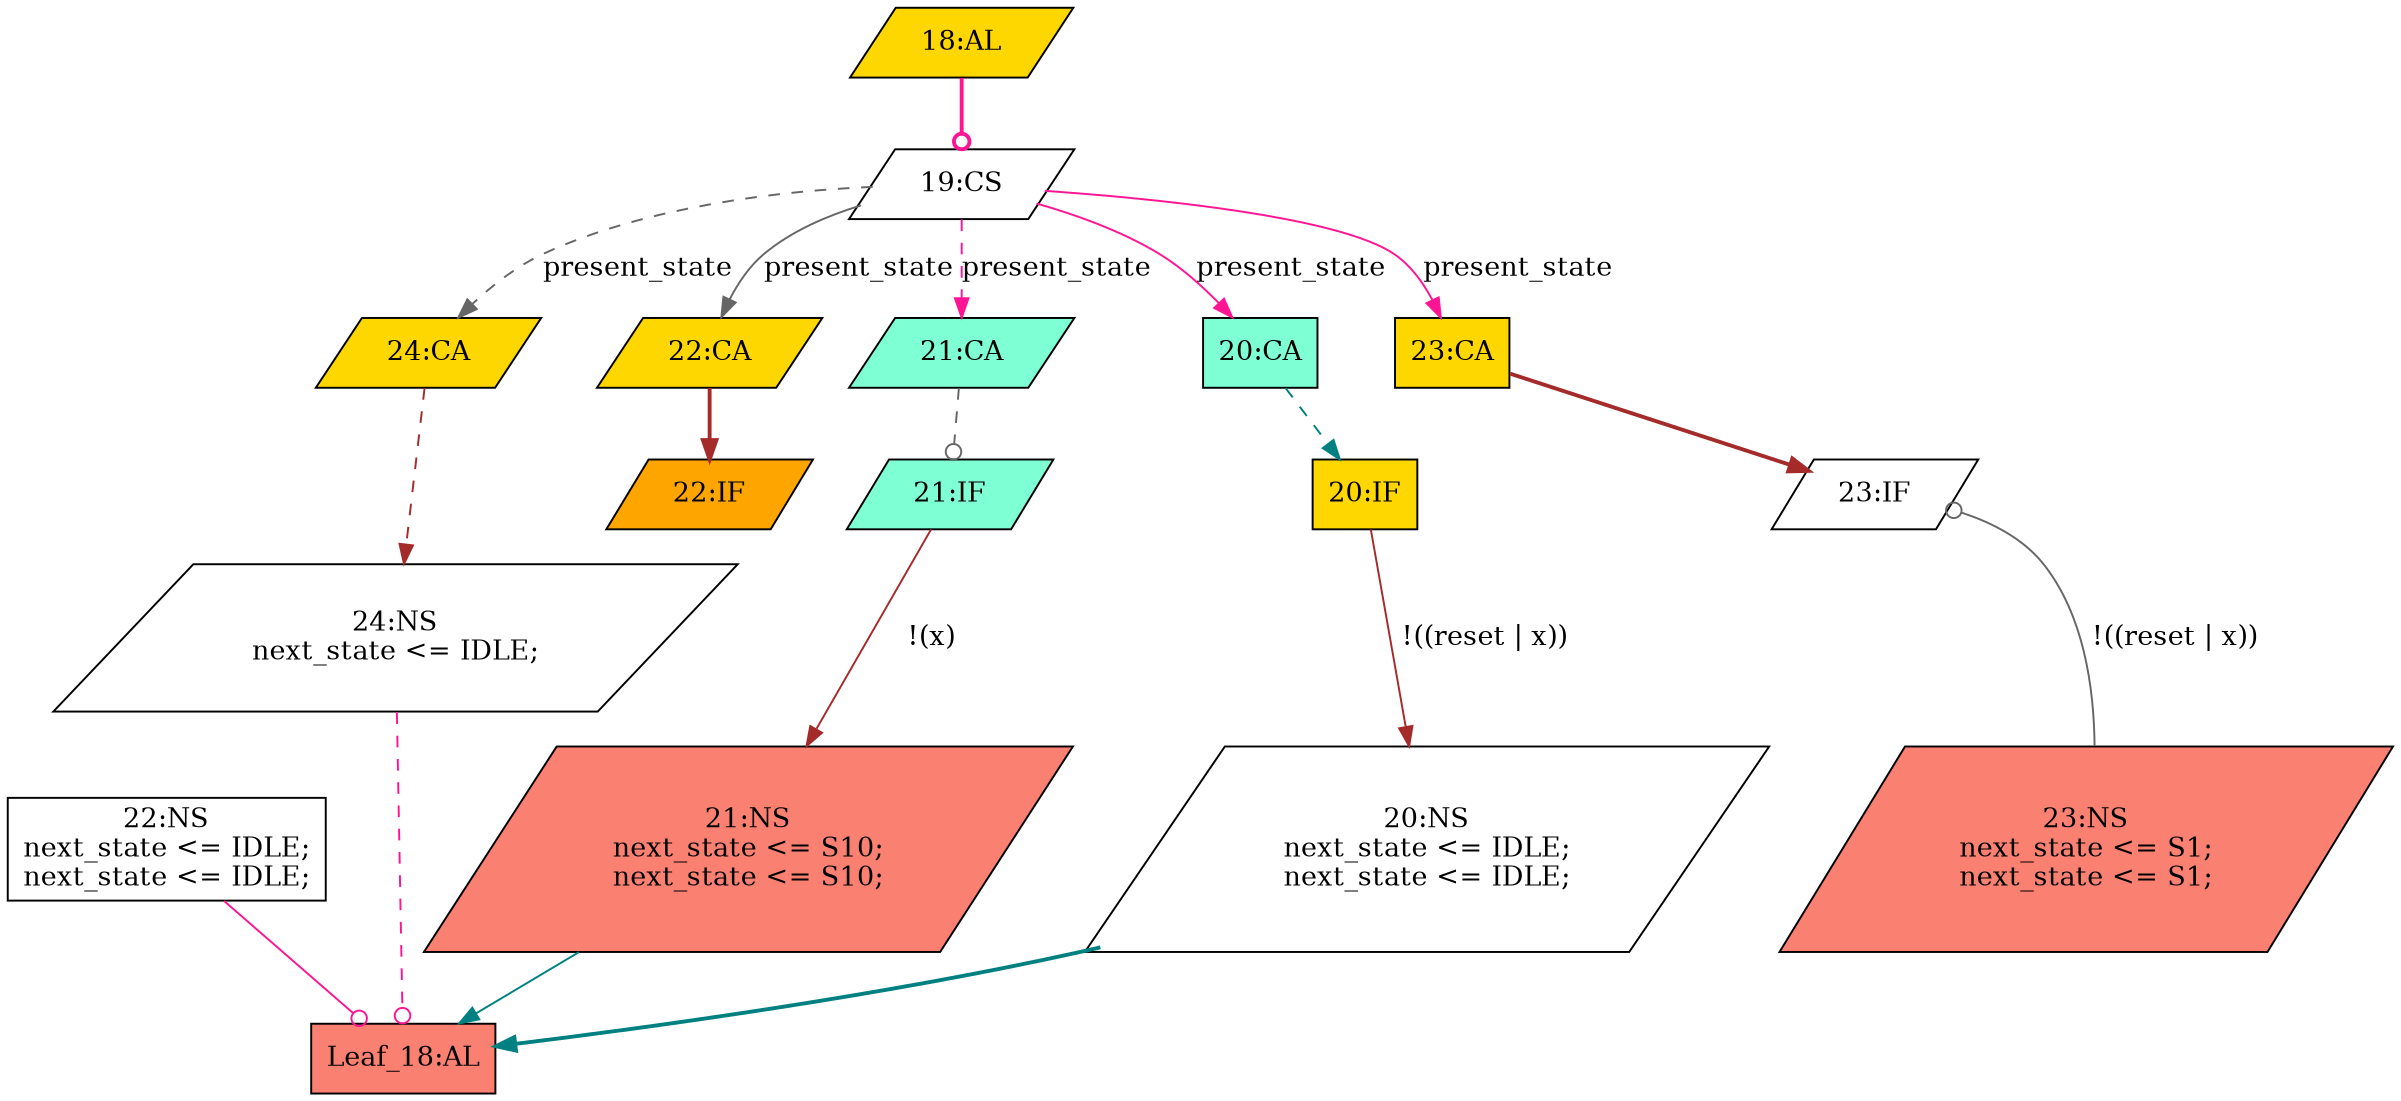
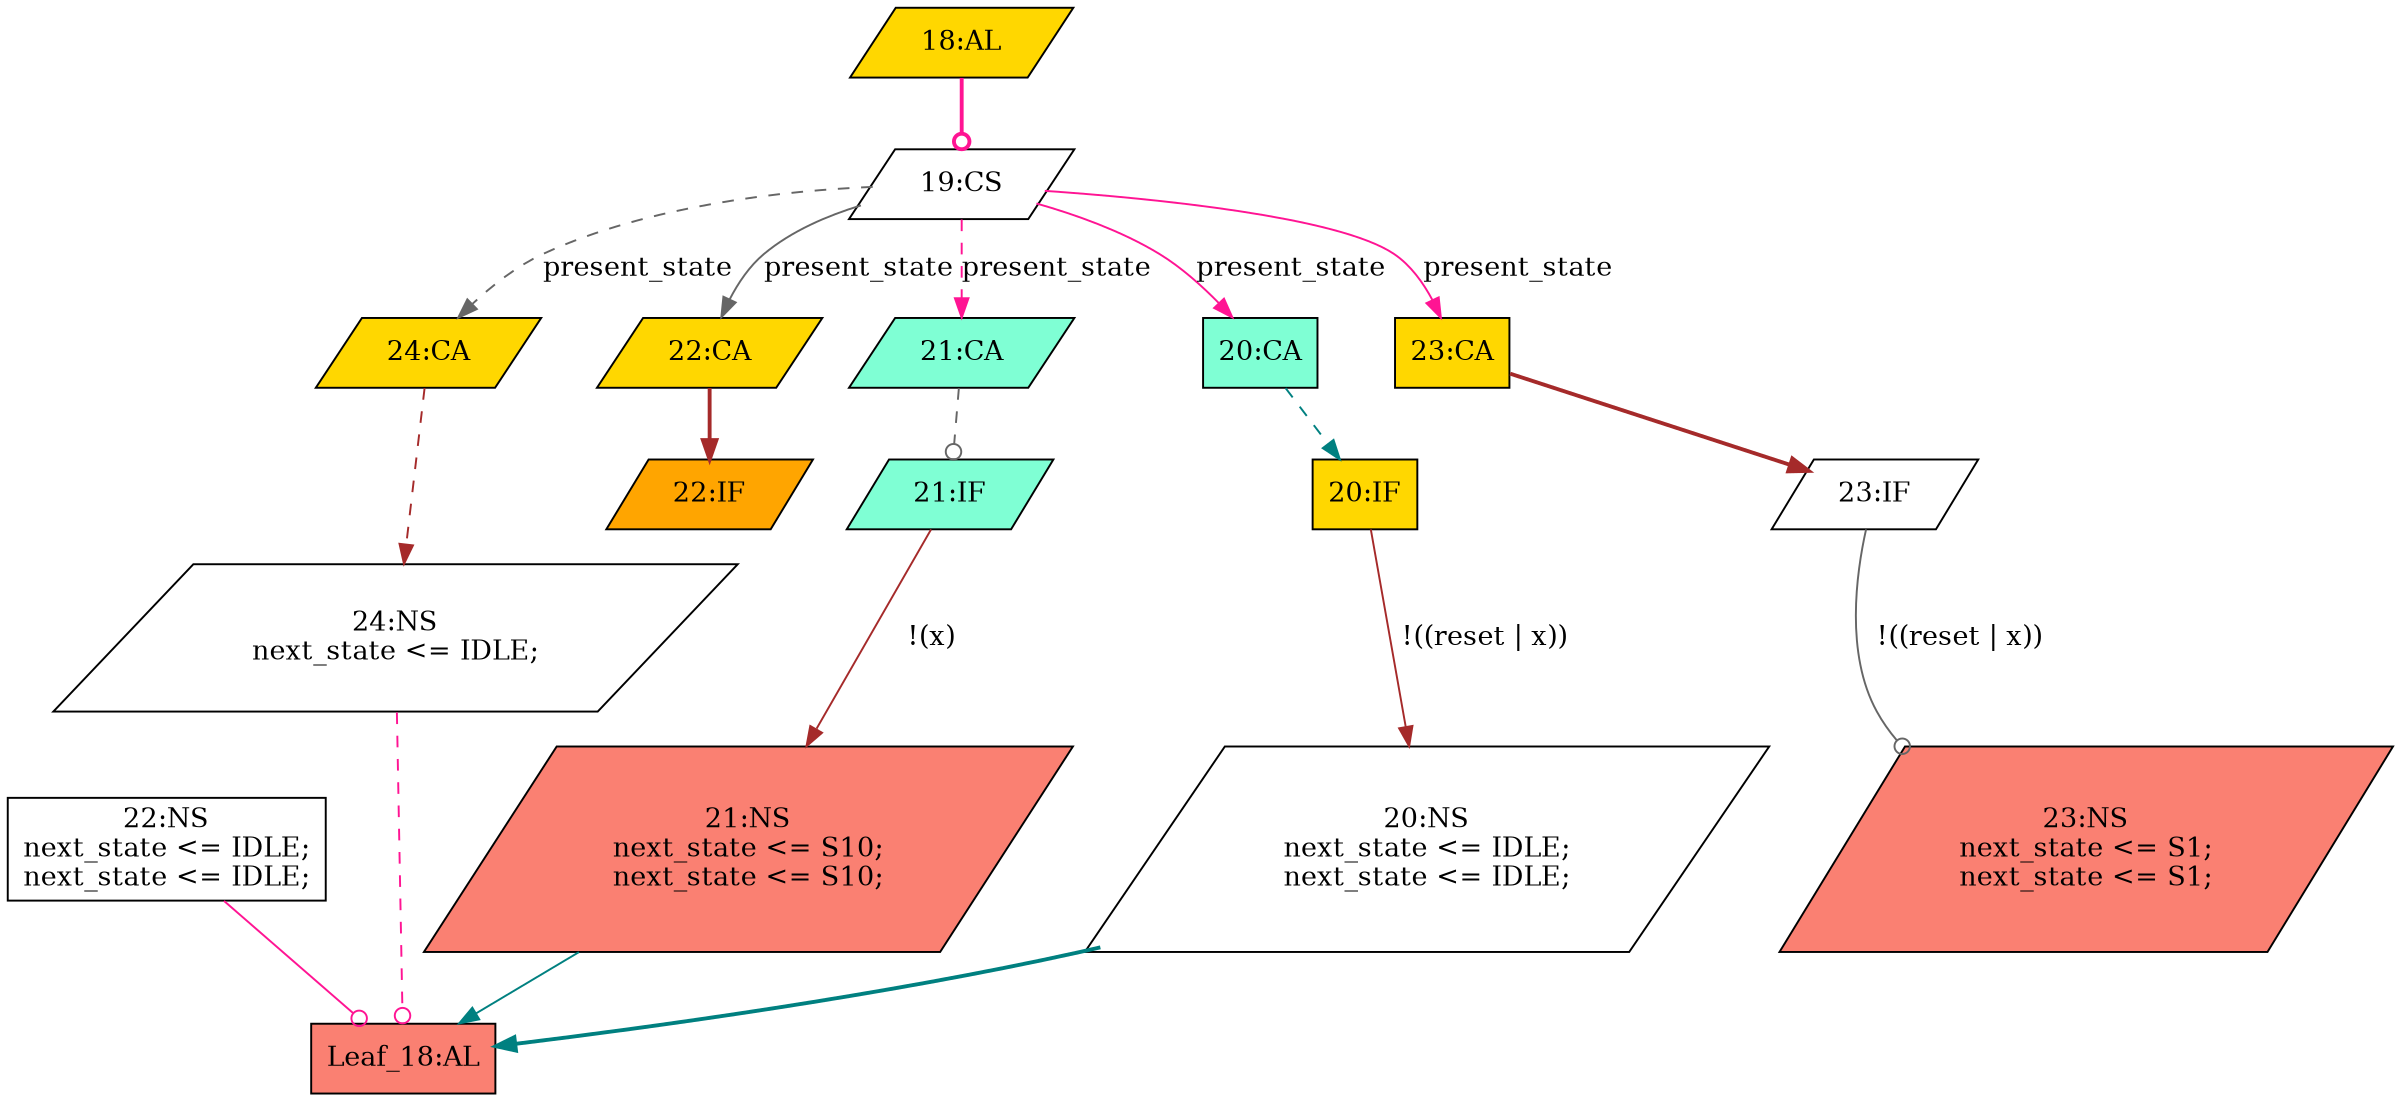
(2068, 605) -> (1857, 639)
